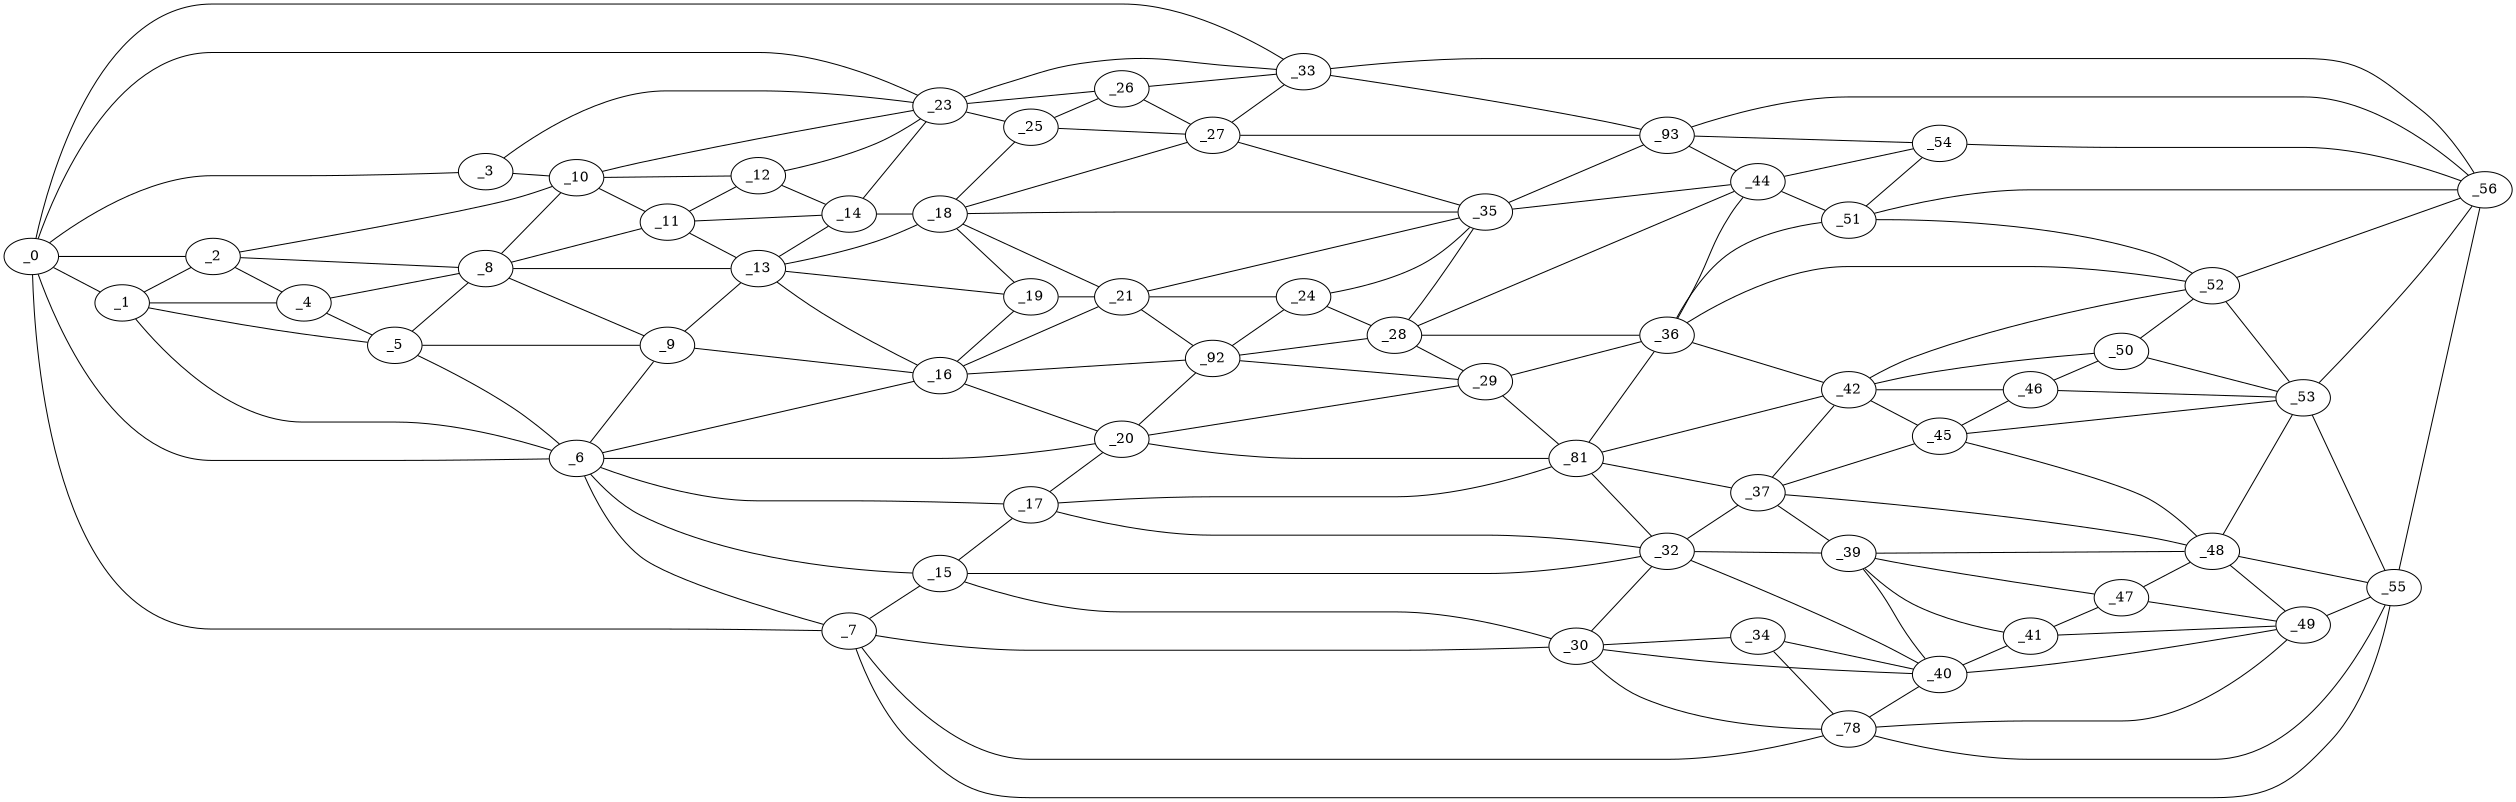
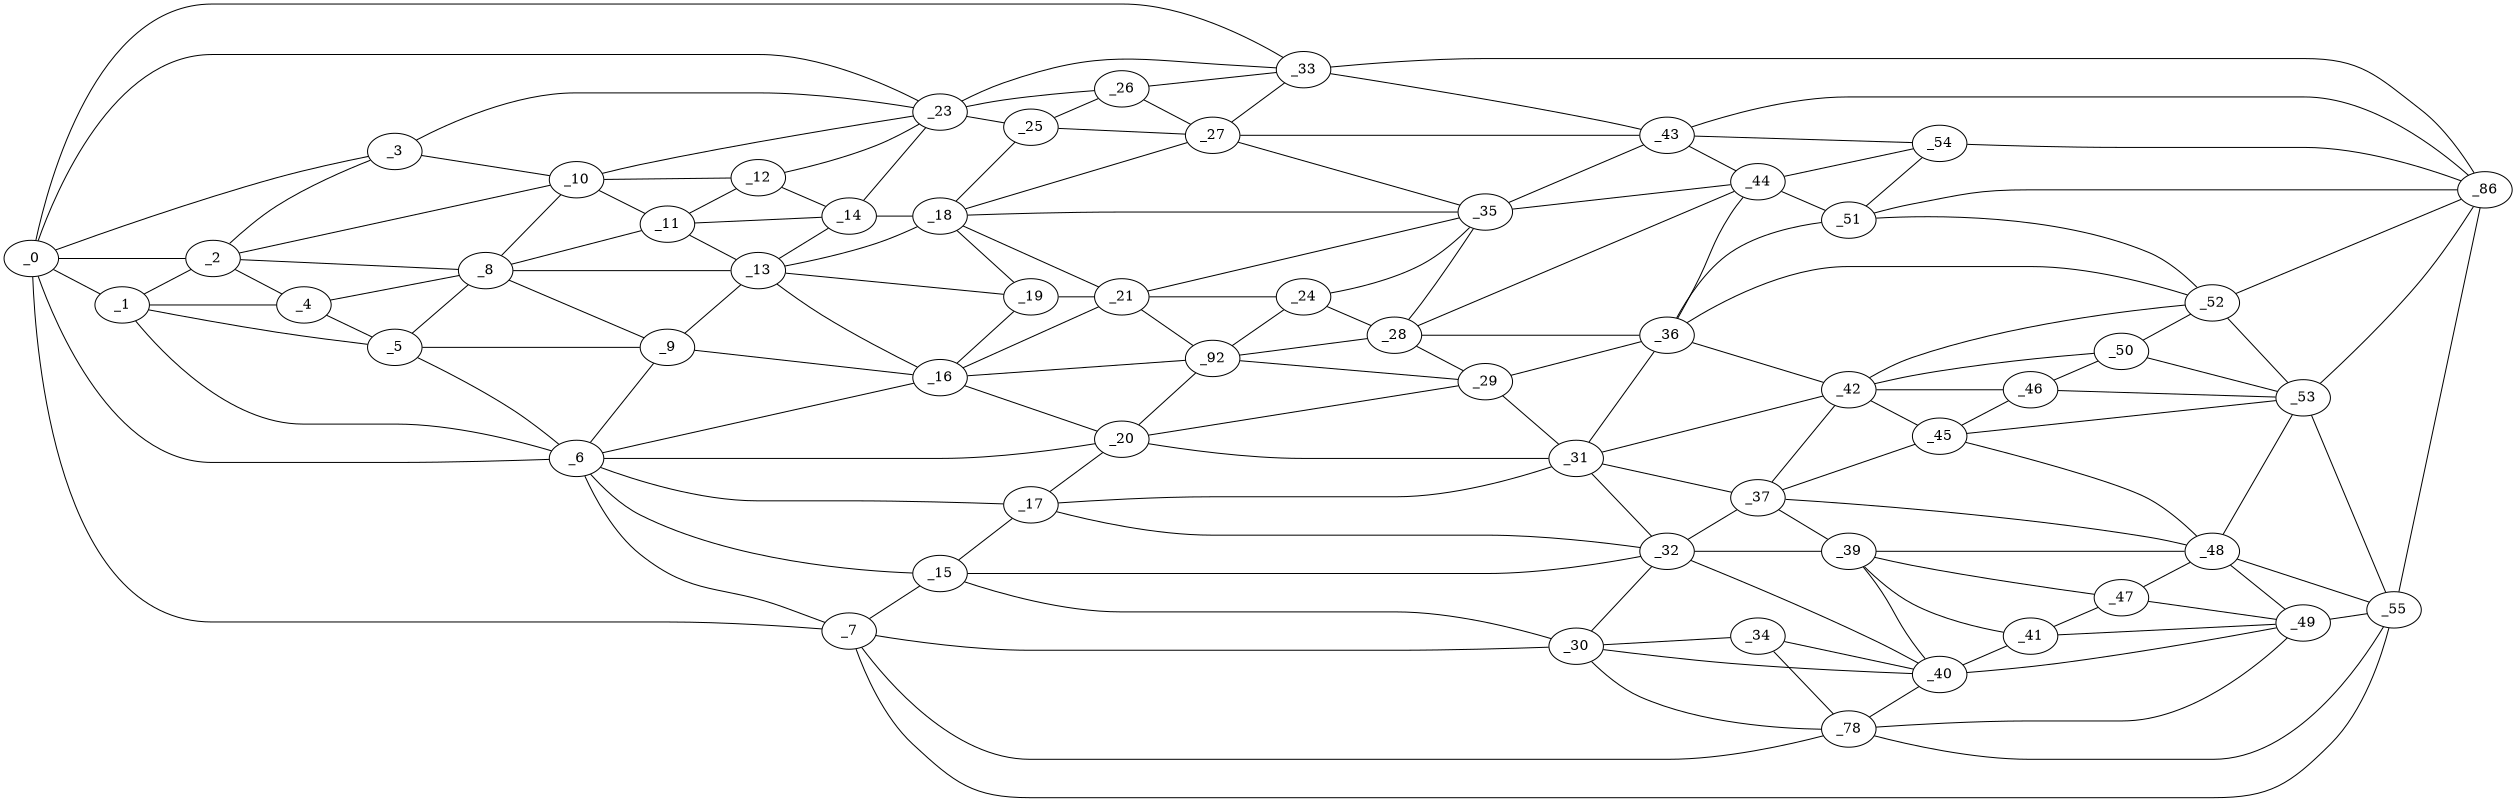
(1667, 135) -> (1667, 135)
(2485, 190) -> (2485, 190)
none -> (296, 195)
(1576, 458) -> (1576, 458)
